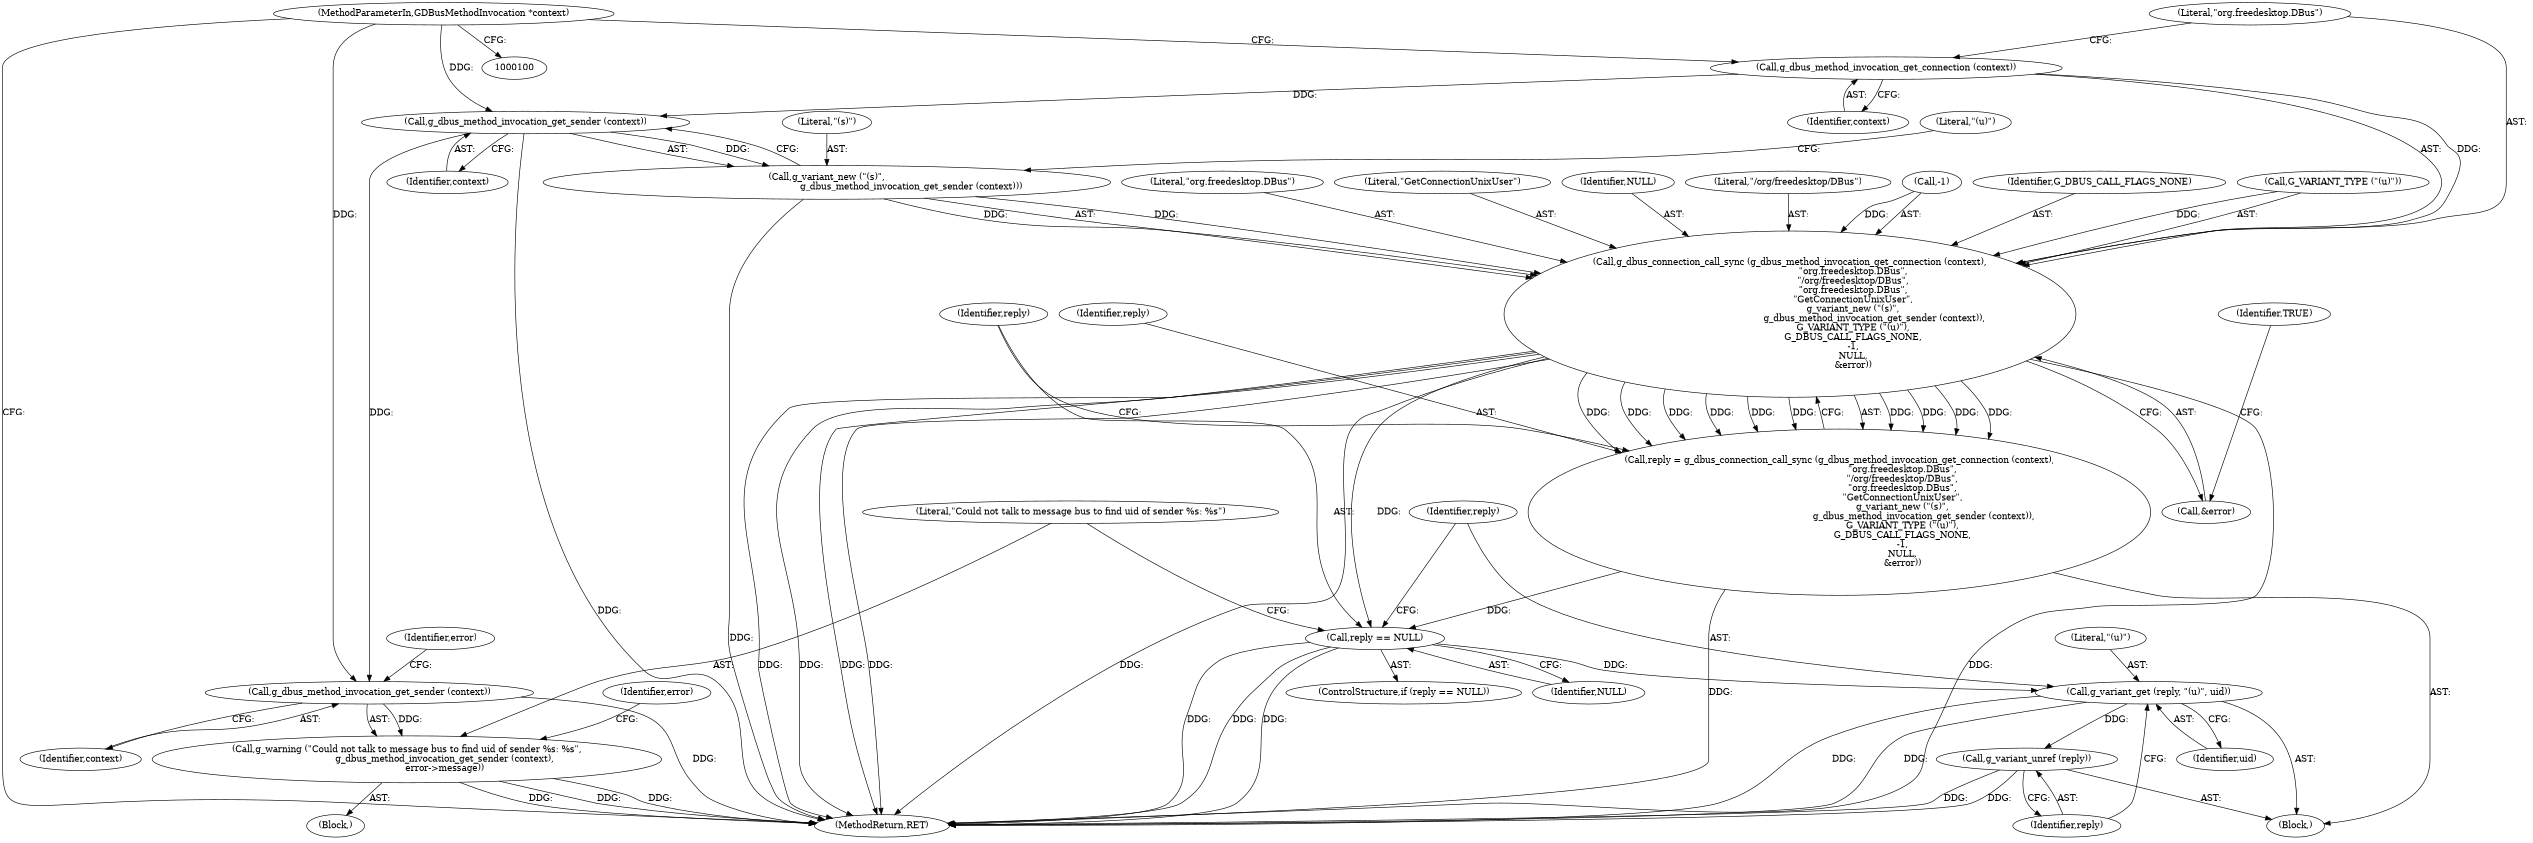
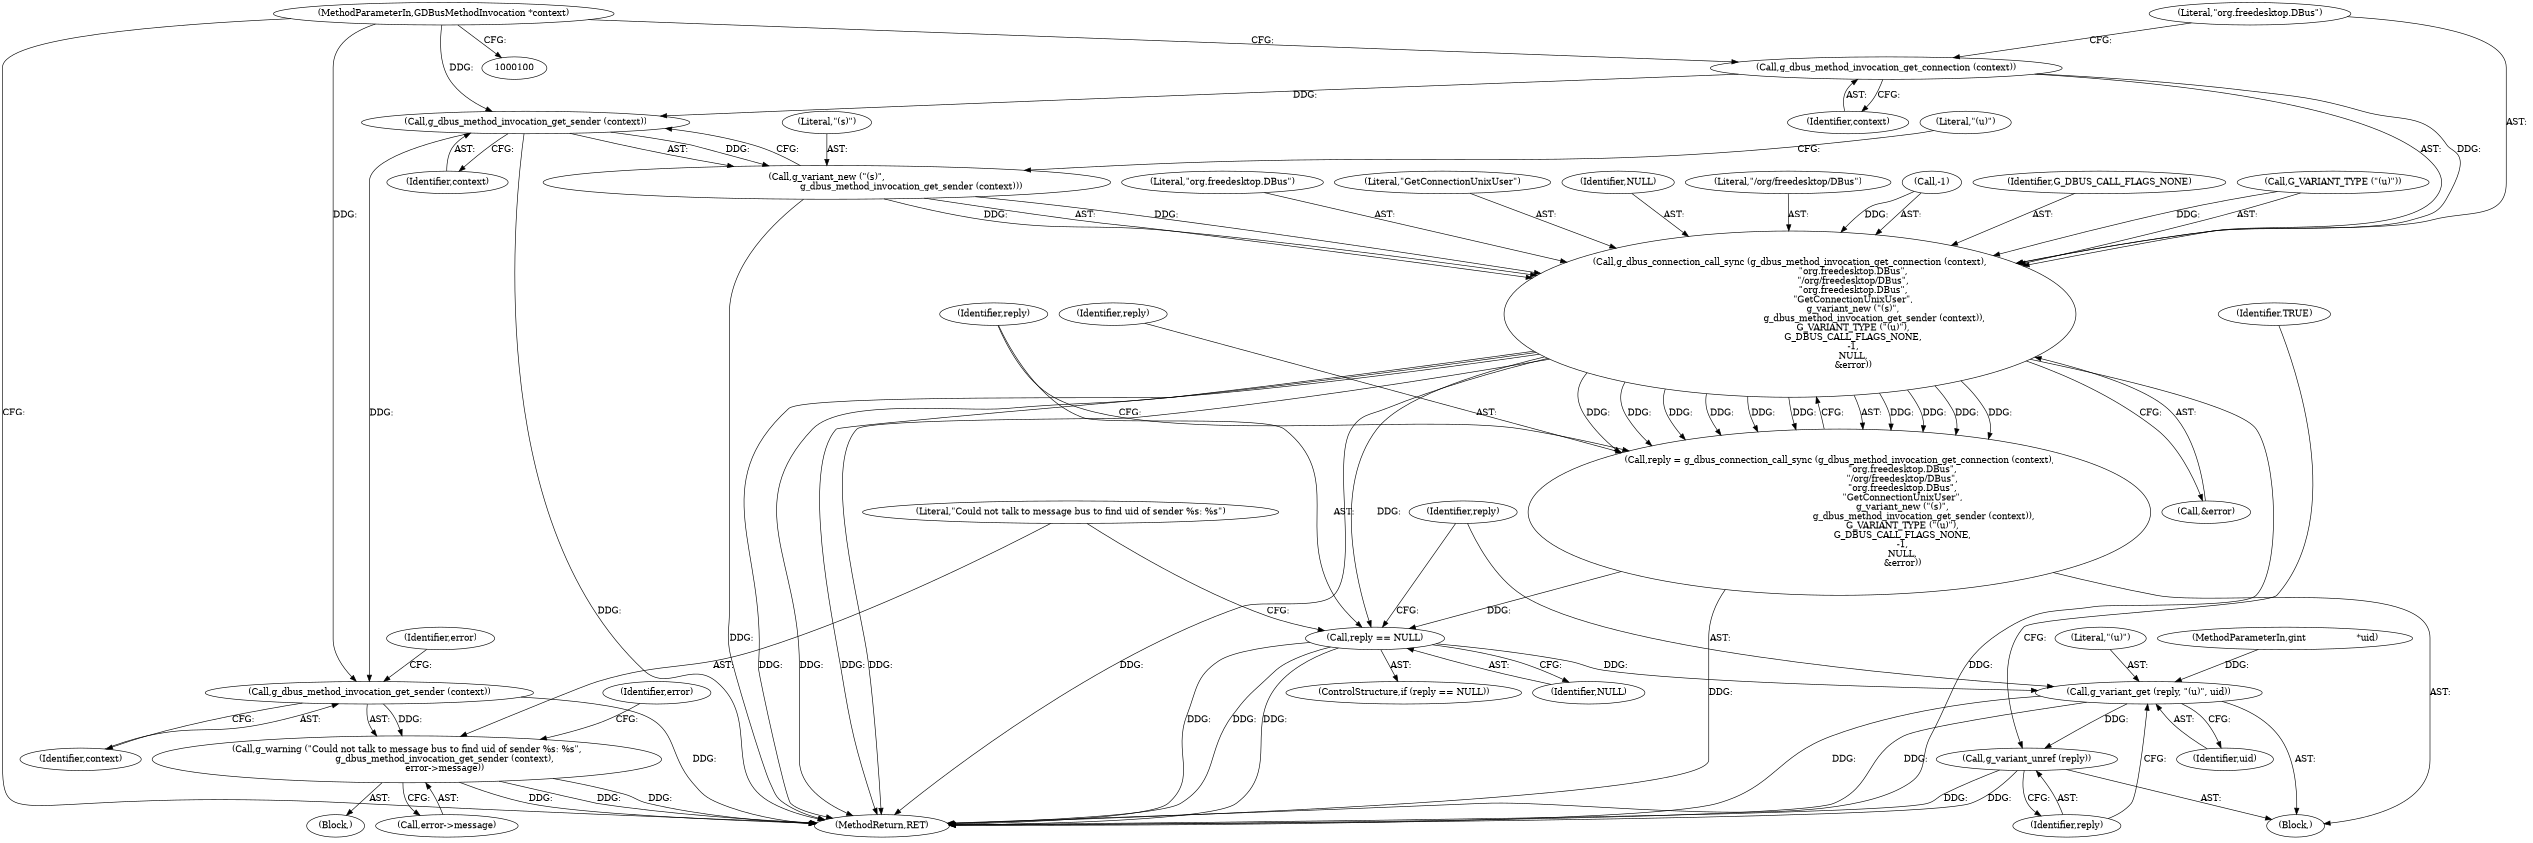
(2241, 410) -> (2278, 593)
none -> (2285, 638)
none -> (447, 826)
